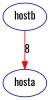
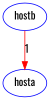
(27, 50) -> (27, 50)
